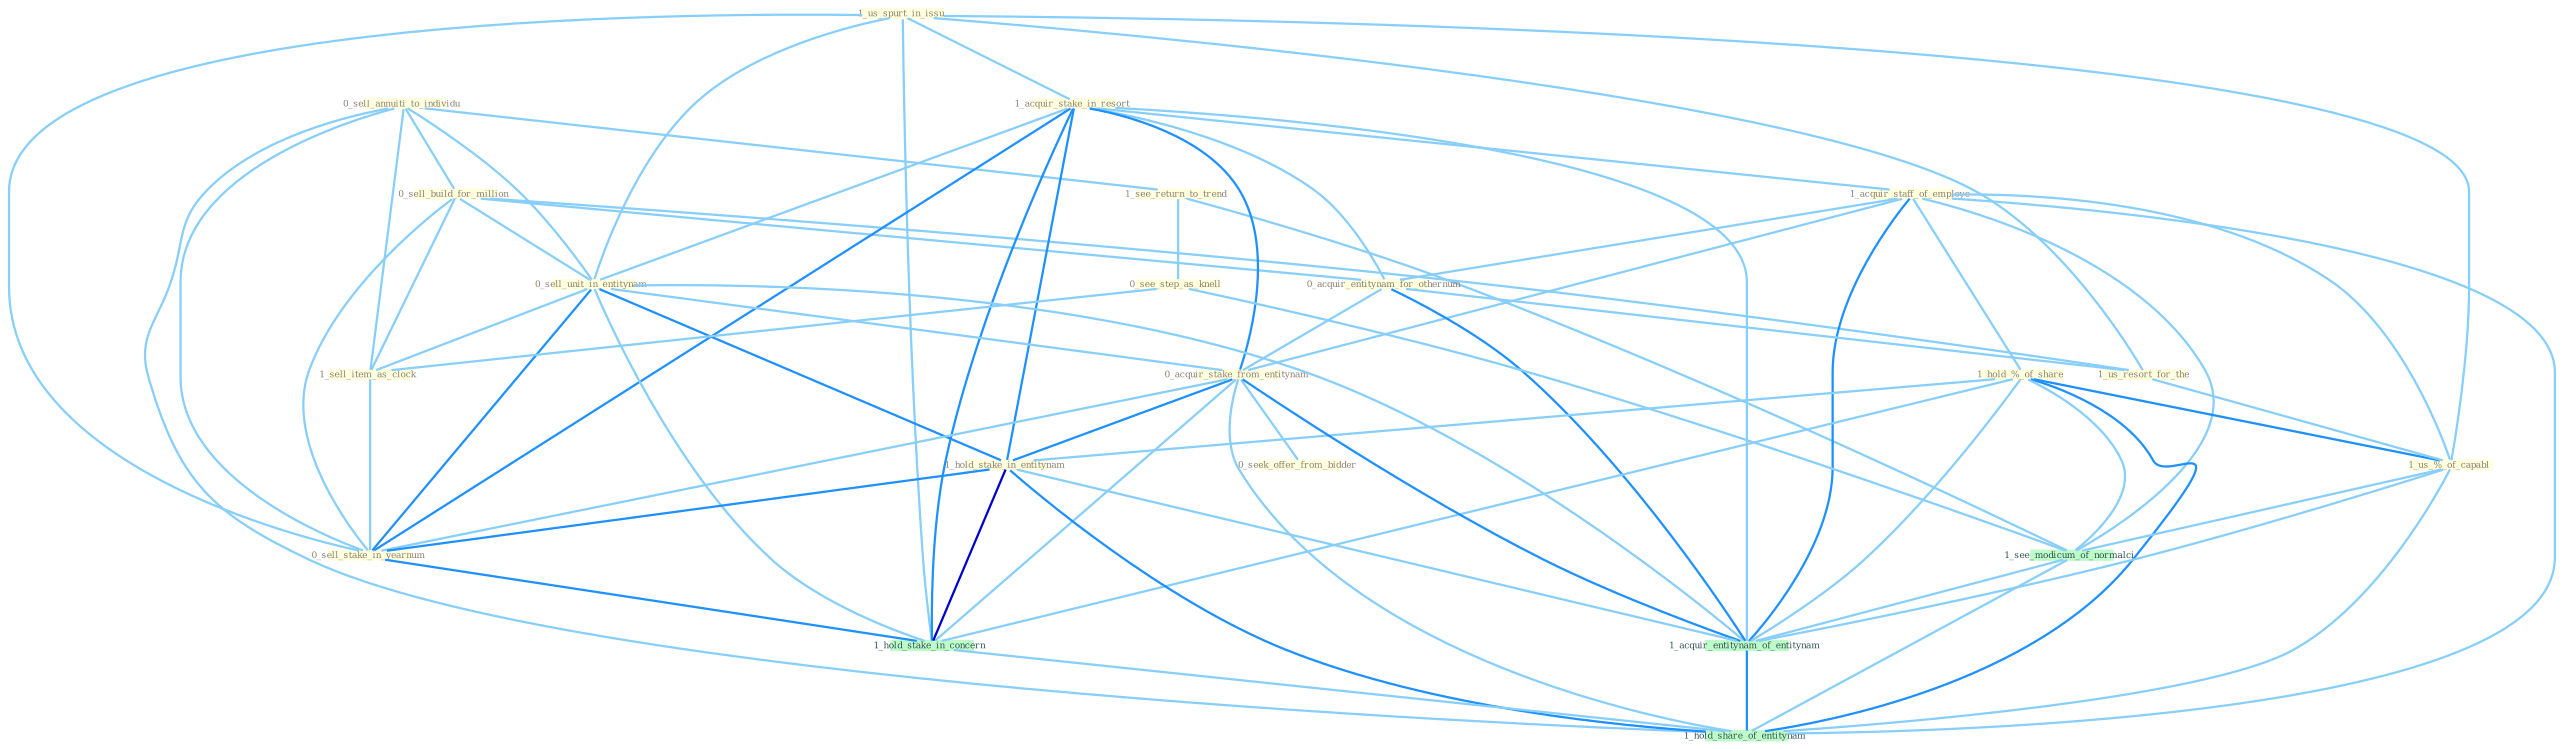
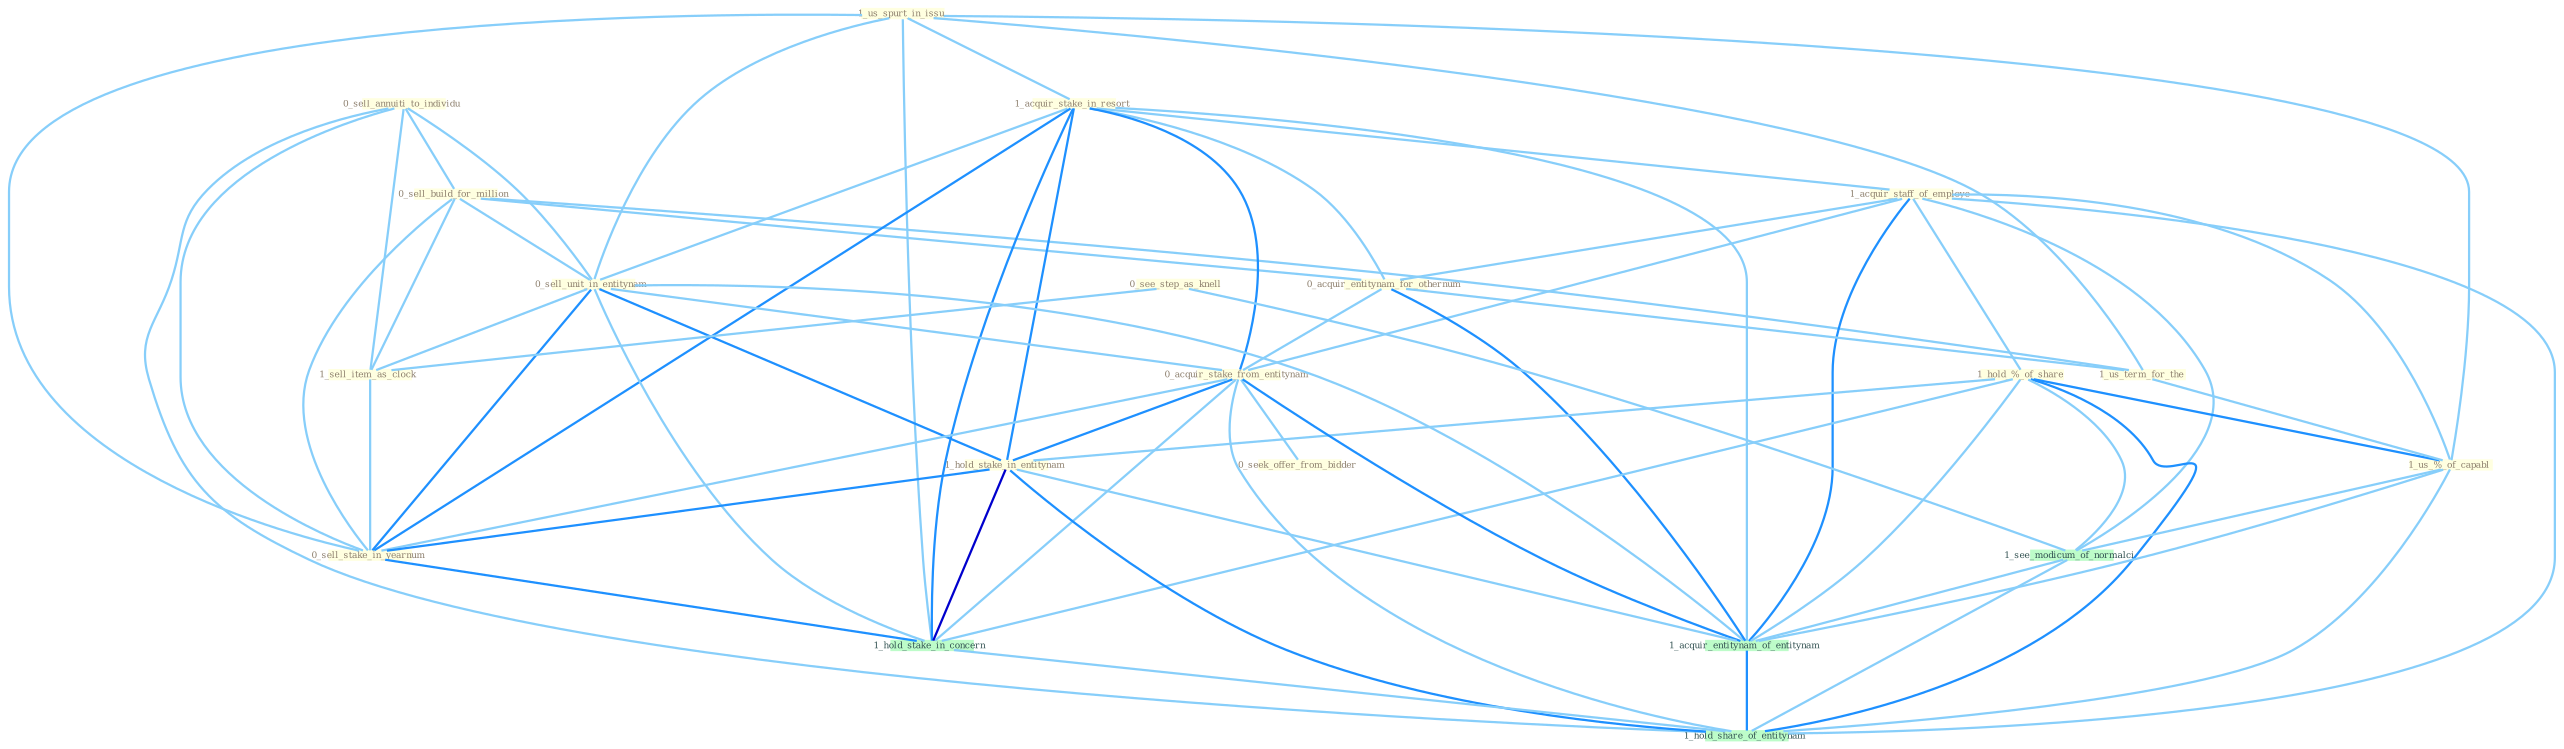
(1178, 194) -> none
(2144, 375) -> (2144, 375)
